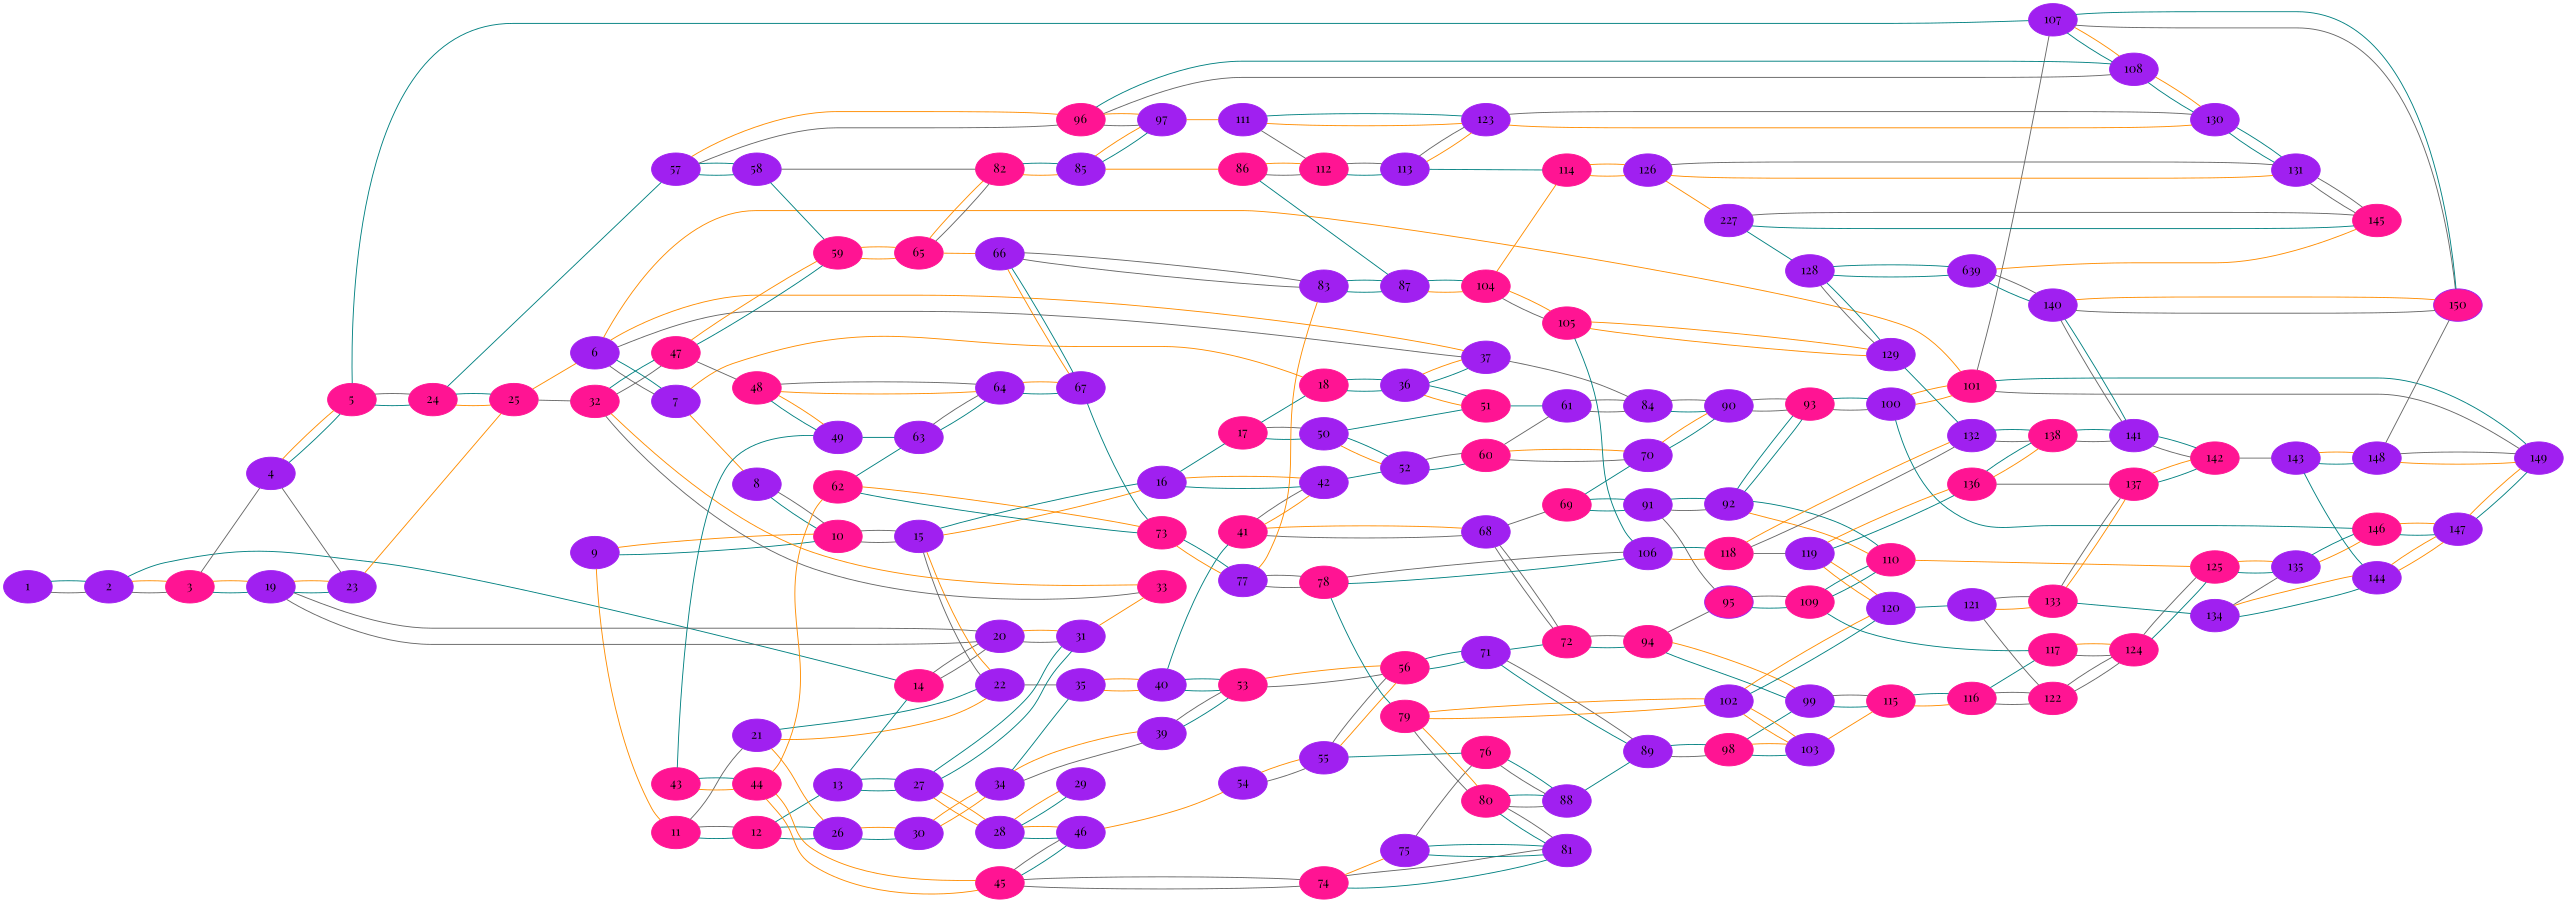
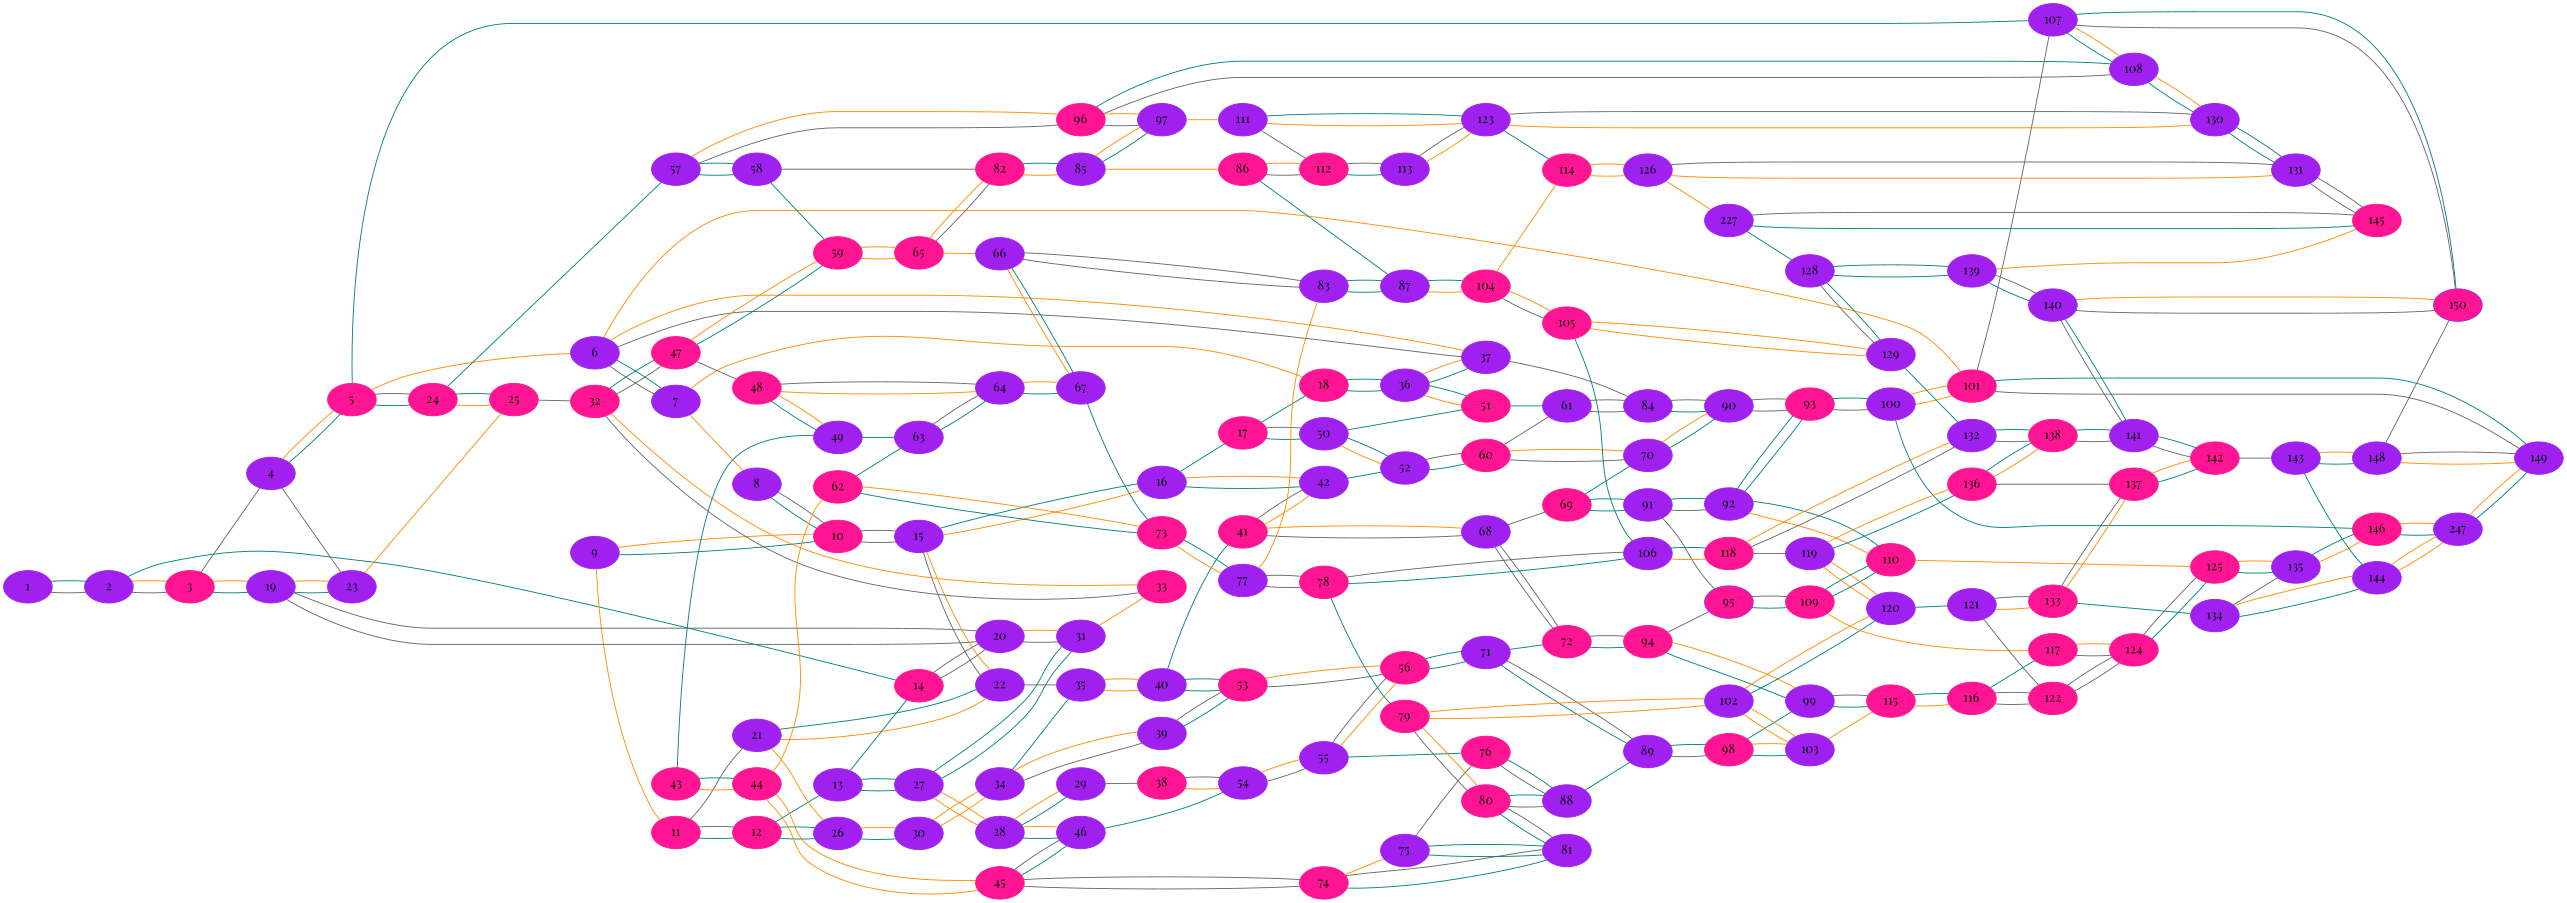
(1486, 170) -> (1526, 145)
(1972, 271) -> (1972, 271)
(554, 376) -> (459, 365)
(2458, 529) -> (2458, 529)
(1925, 645) -> (1925, 645)
none -> (1162, 783)
(1165, 814) -> (1165, 814)
